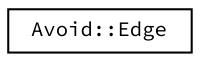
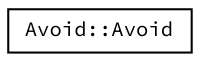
(100, 31) -> (100, 31)
